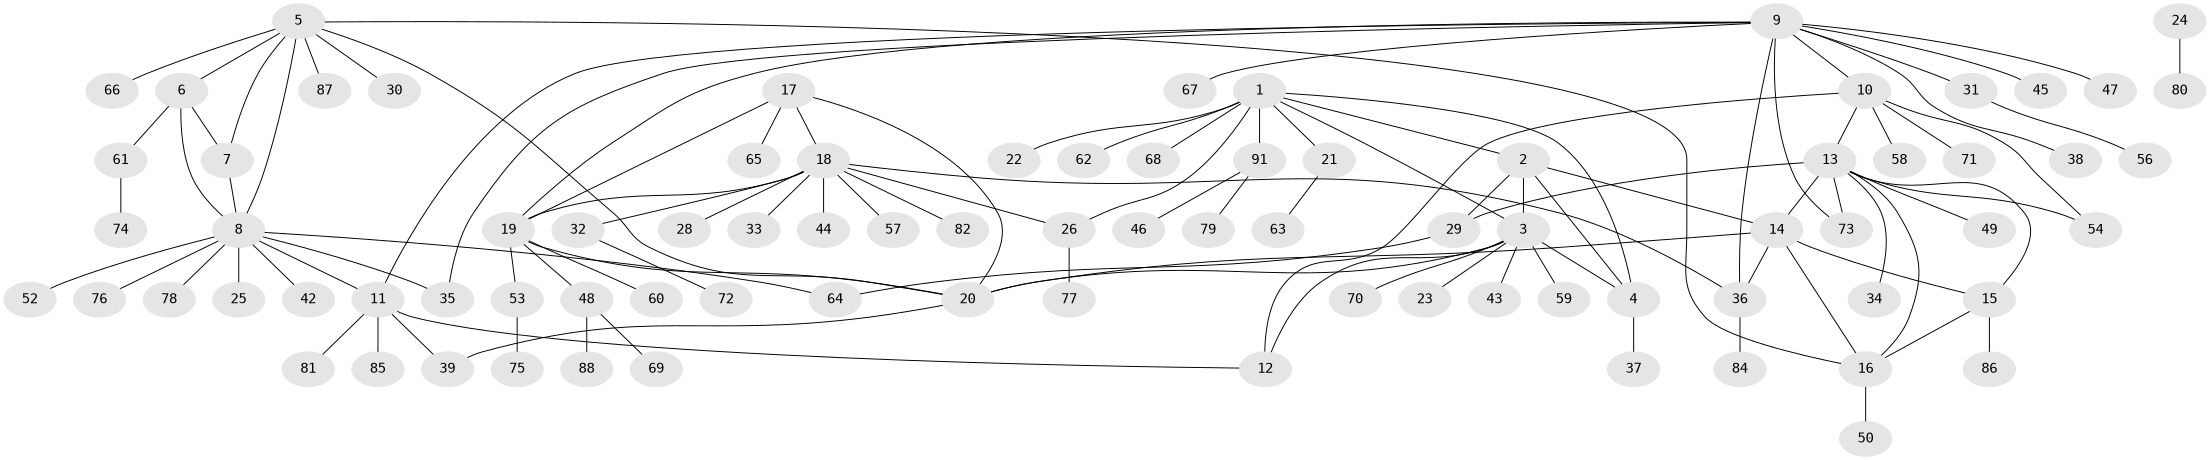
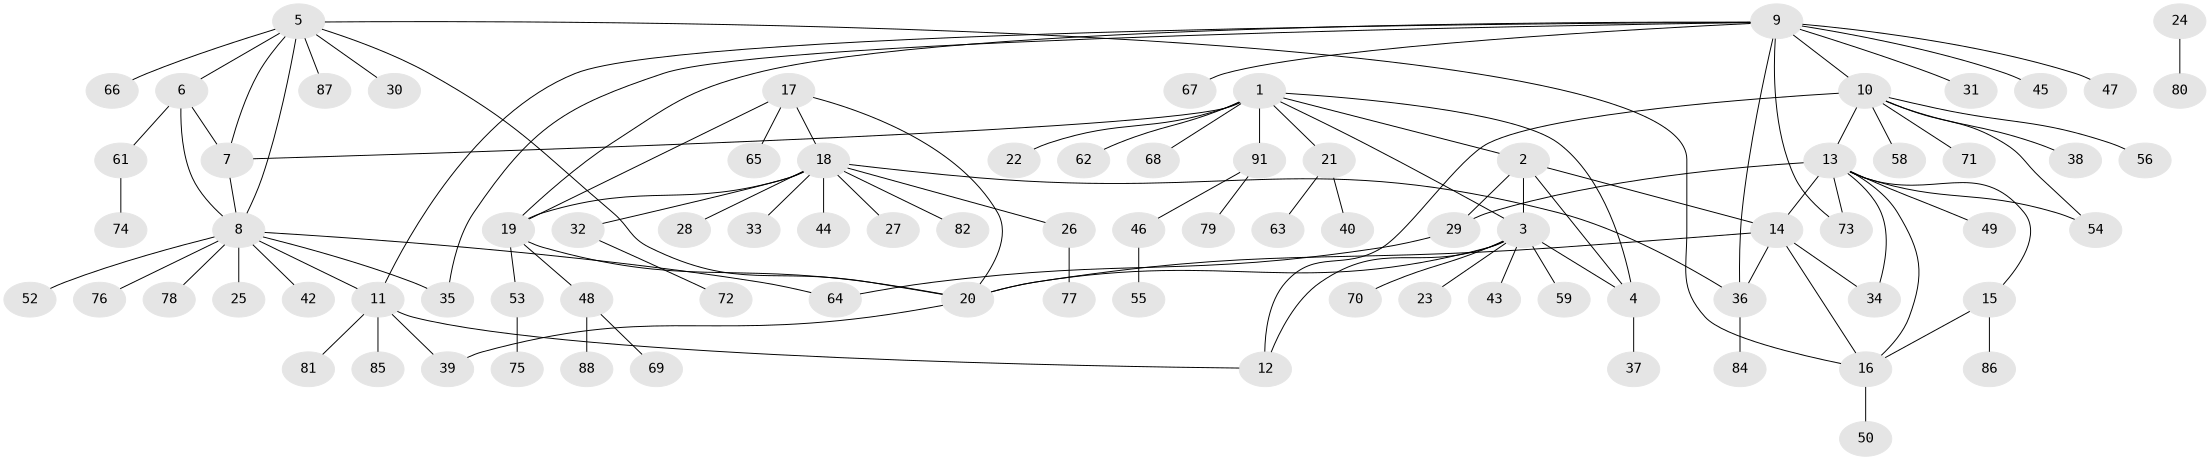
(1923, 97) -> (1996, 131)
(2058, 126) -> (2008, 120)
(1191, 176) -> (748, 141)
(893, 230) -> (893, 230)
none -> (1348, 230)
(1876, 269) -> (1825, 265)
(656, 300) -> none
none -> (1139, 300)
